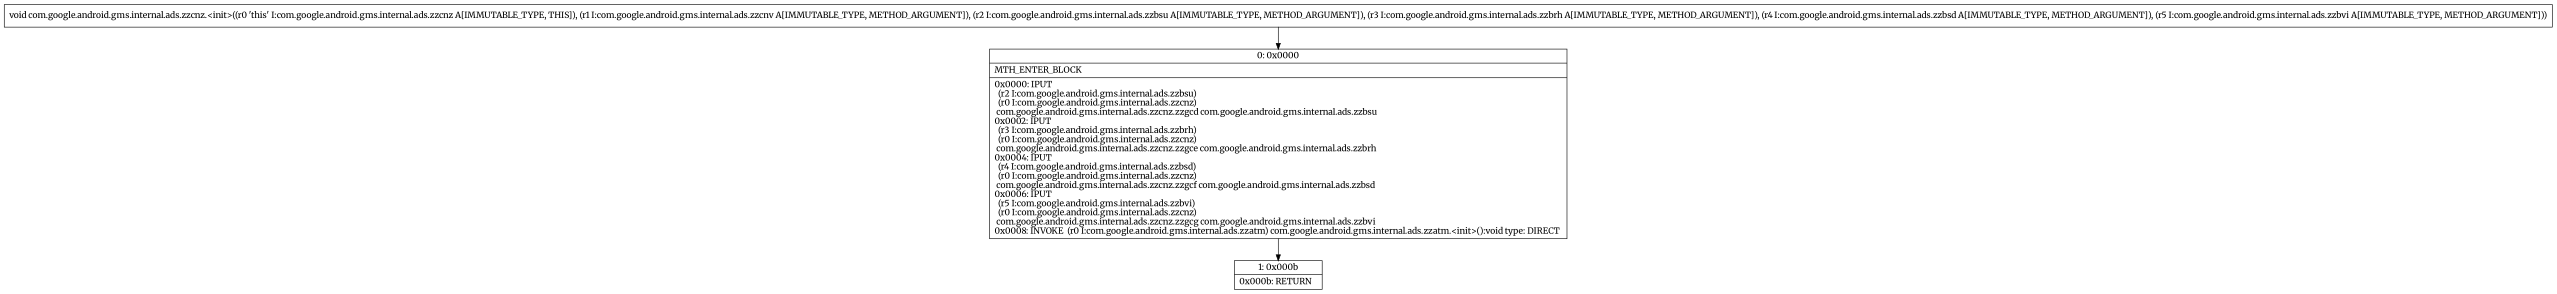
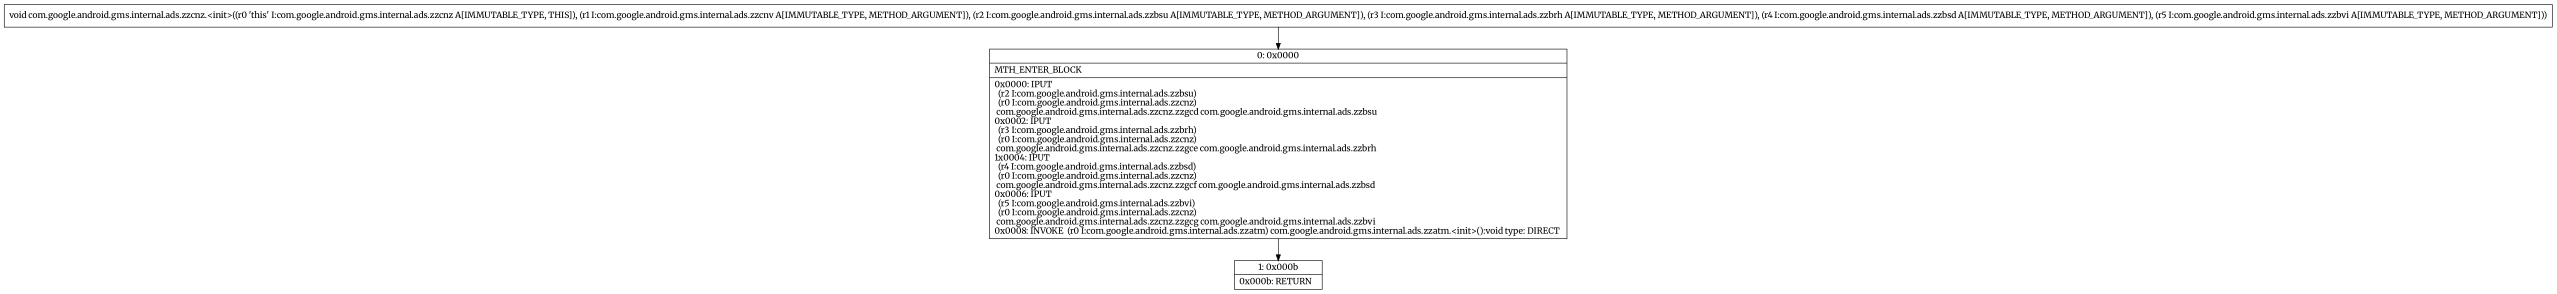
(1025, 158) -> (1024, 158)
